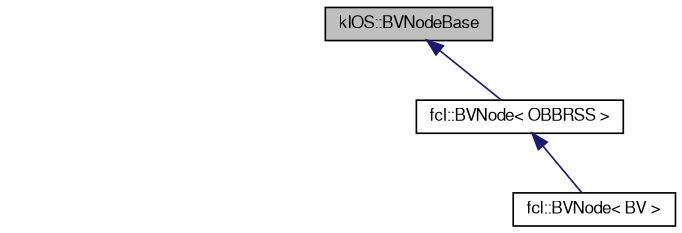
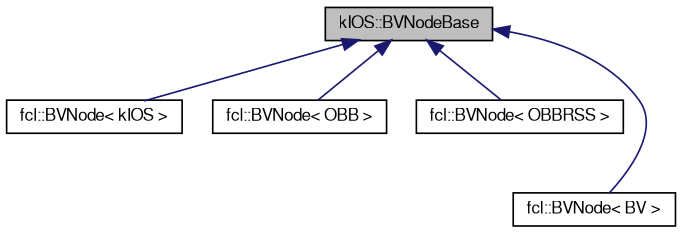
none -> (94, 117)
none -> (300, 117)
(563, 170) -> (624, 84)
